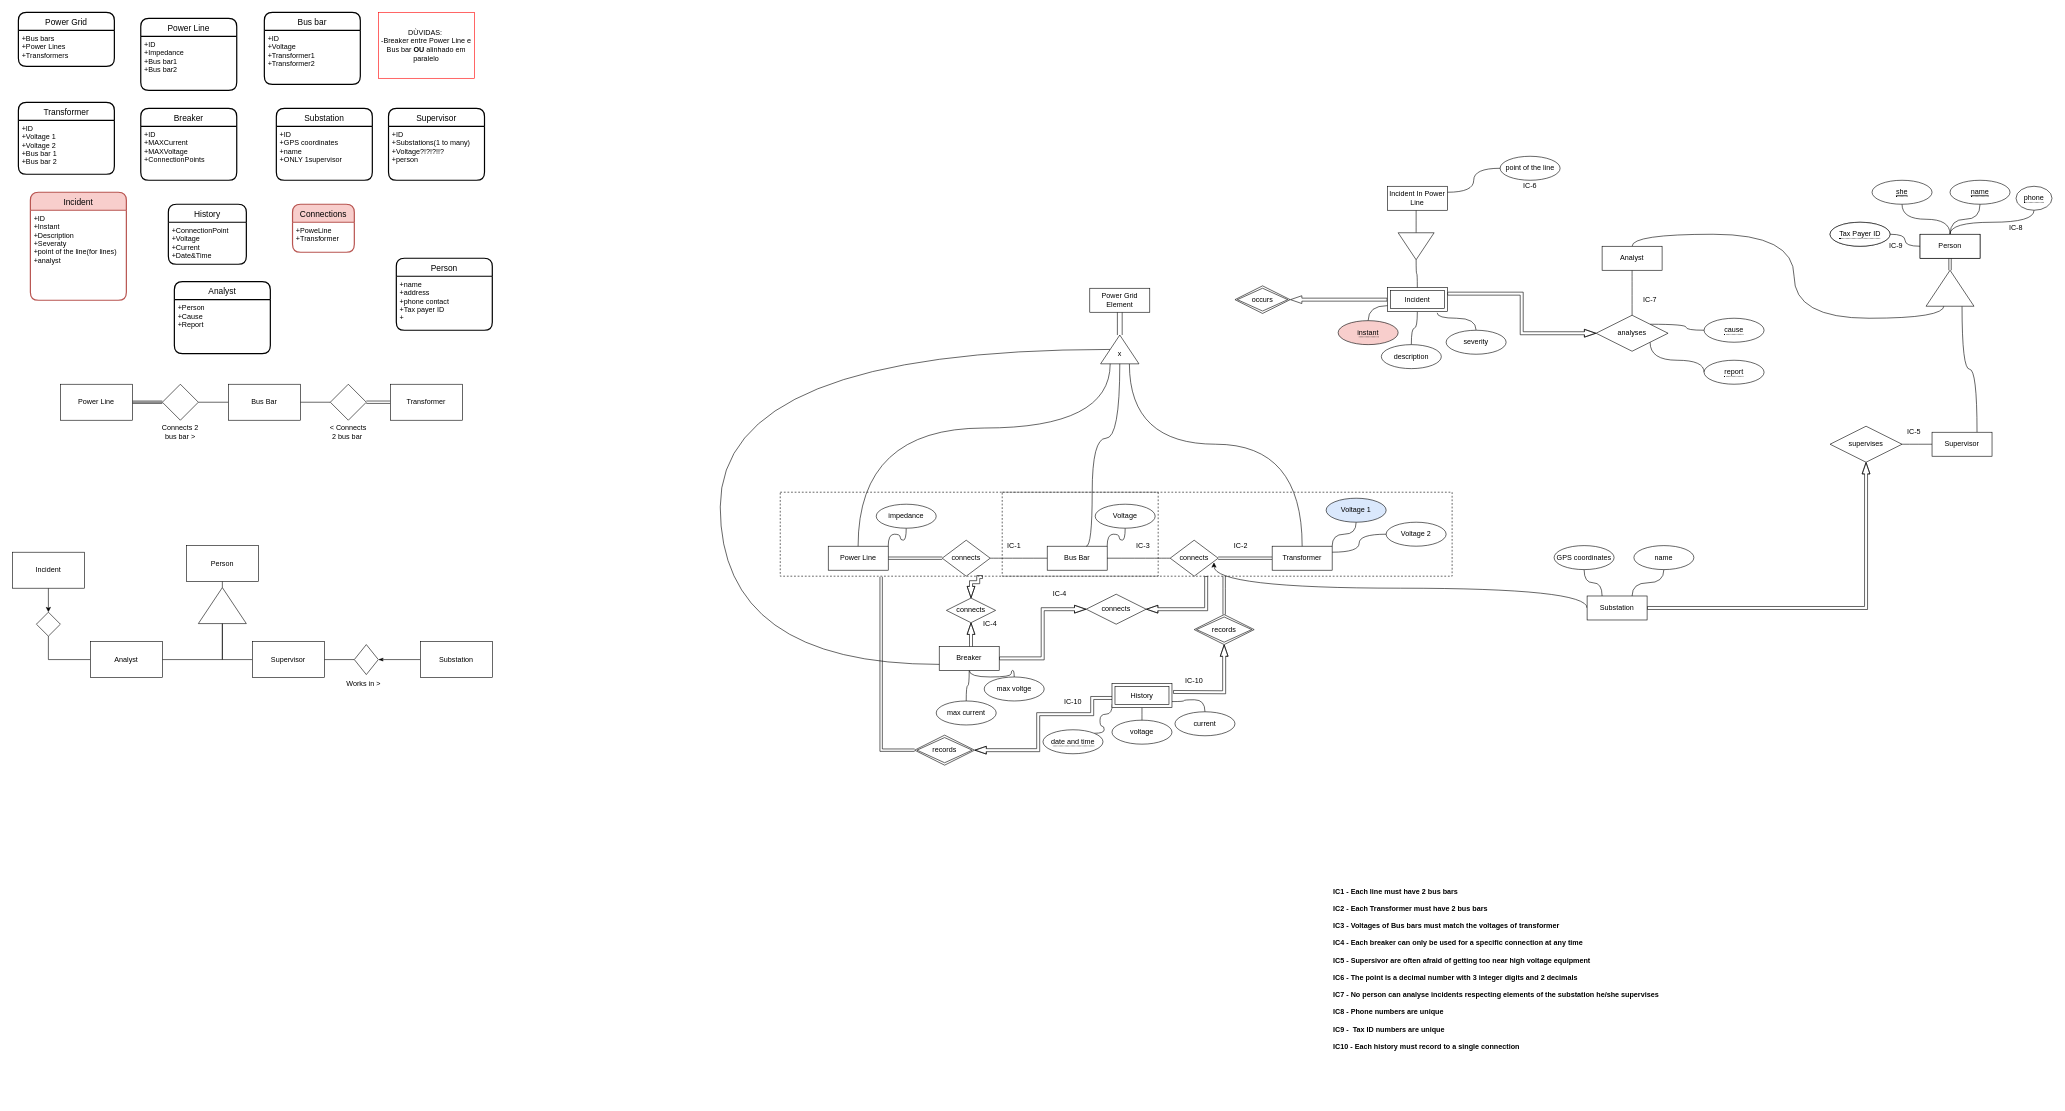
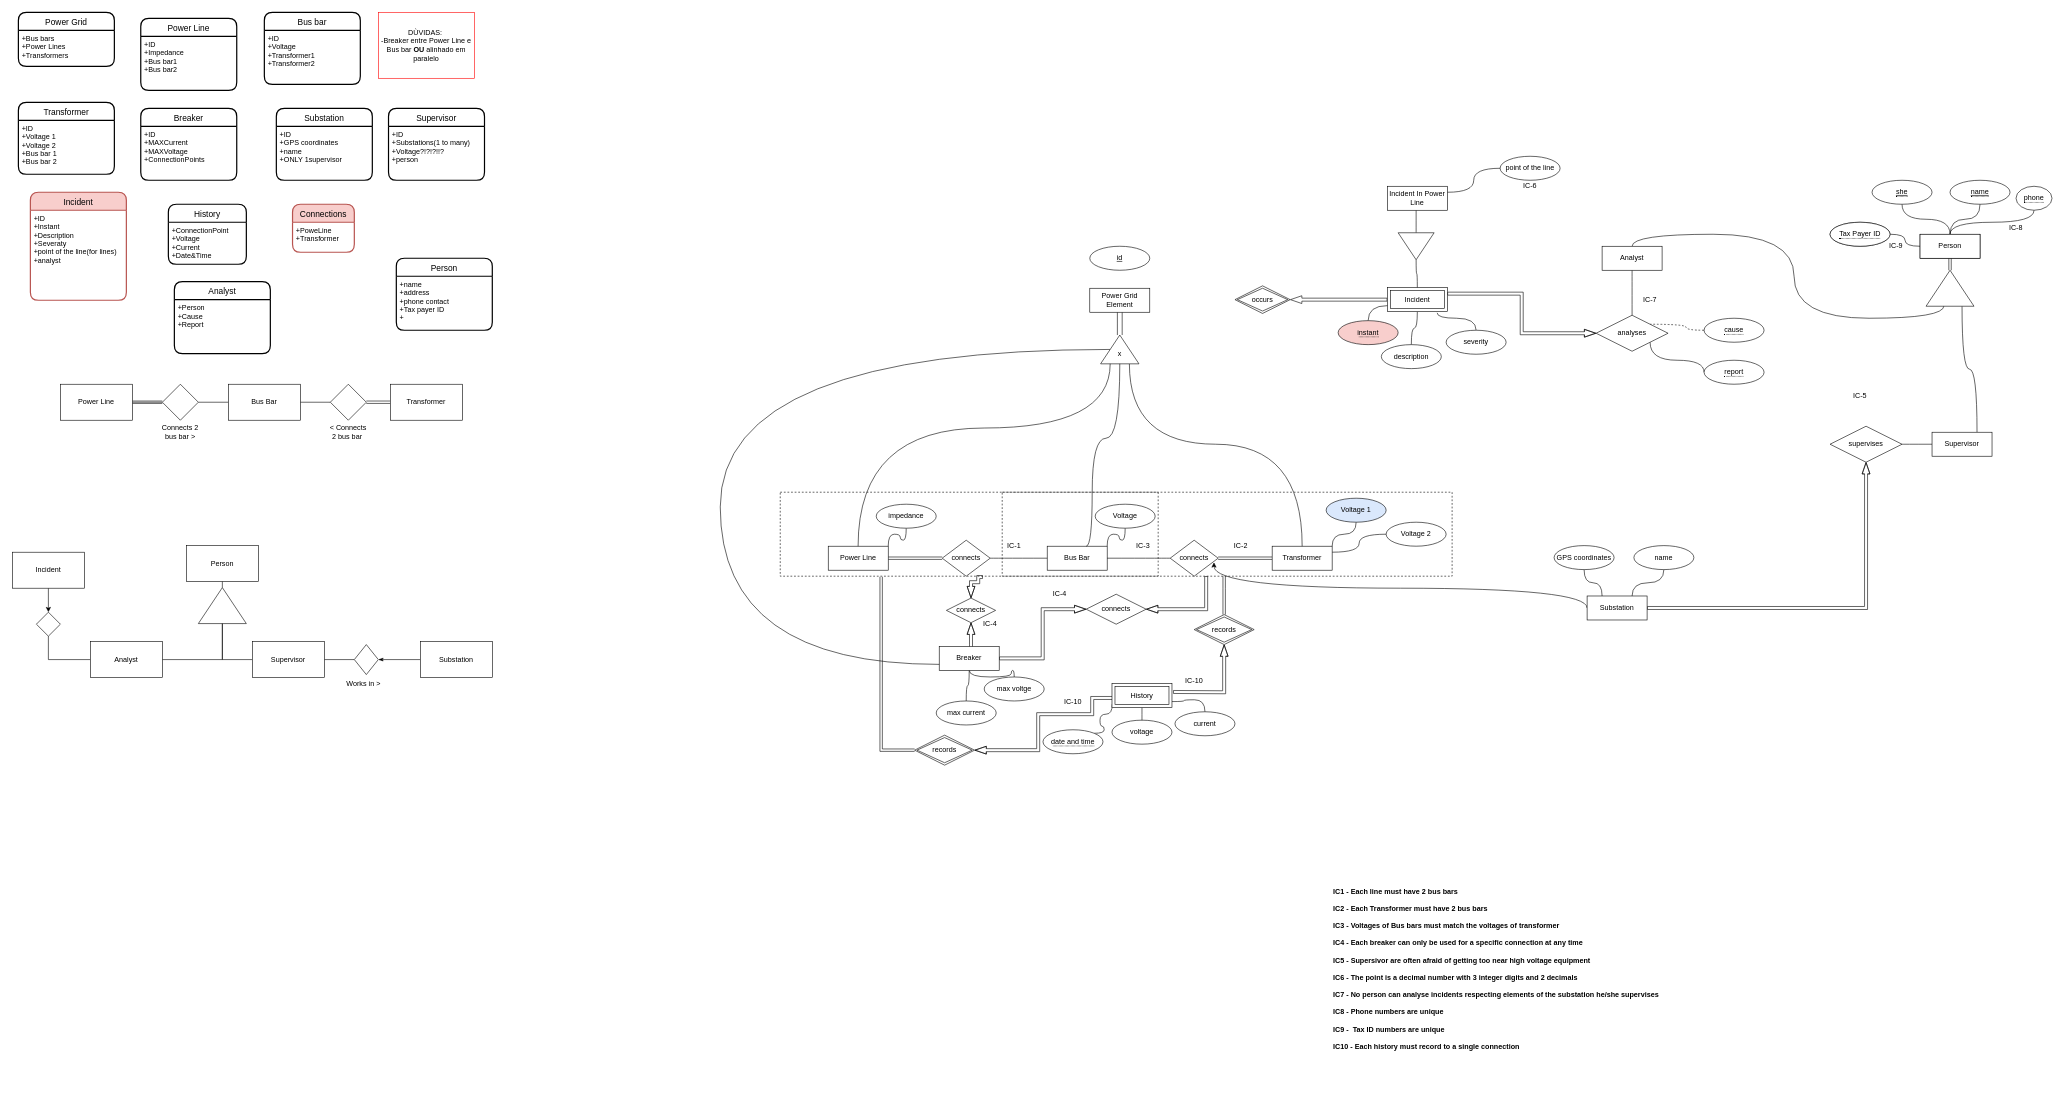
none -> (1120, 258)
(1677, 325) -> (1677, 325)
(1914, 432) -> (1860, 396)
